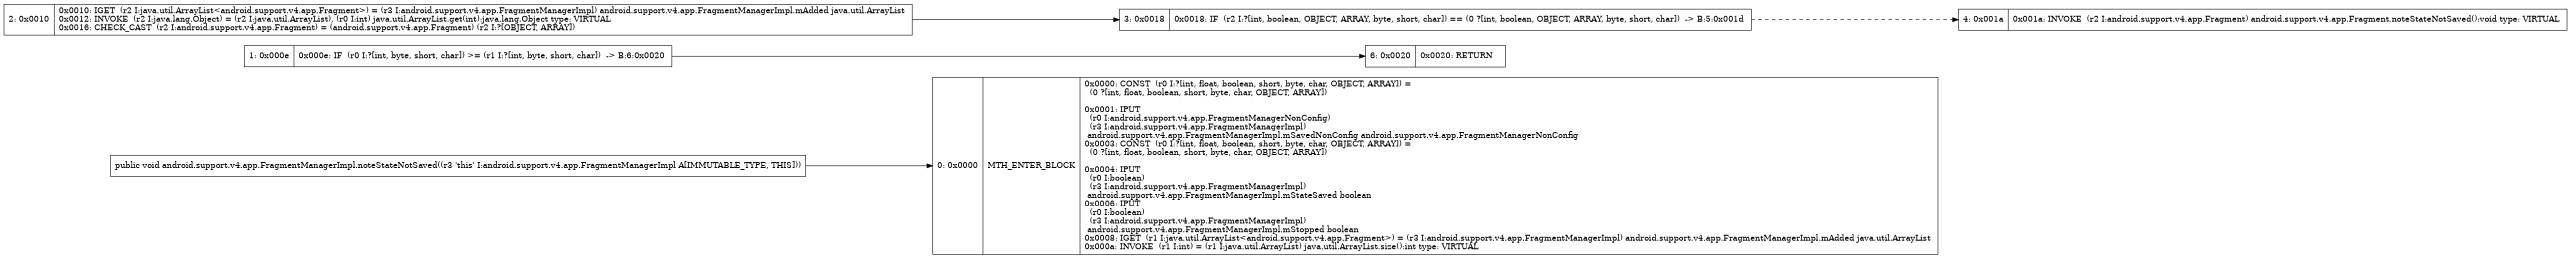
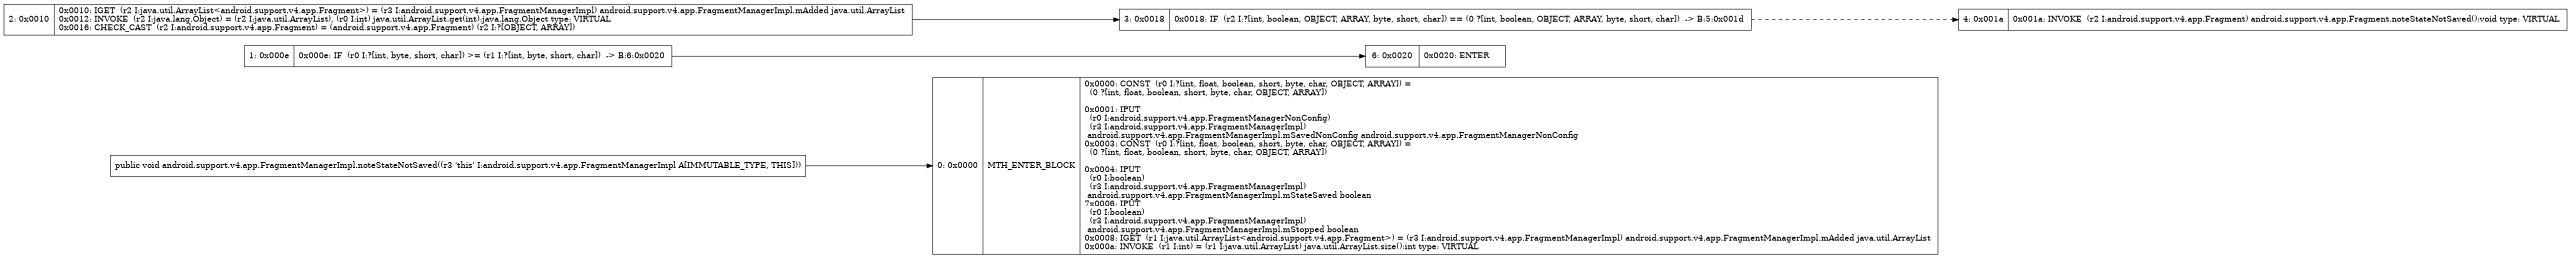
(1460, 56) -> (1460, 56)
(1115, 204) -> (1115, 204)
